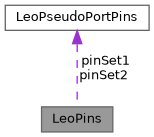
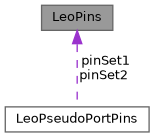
(77, 76) -> (77, 76)
